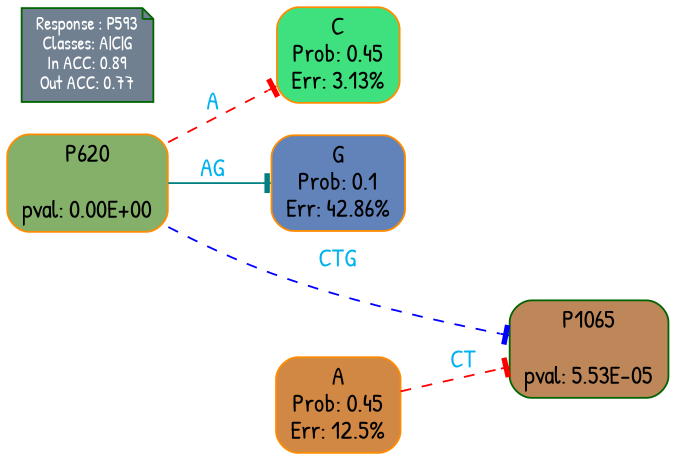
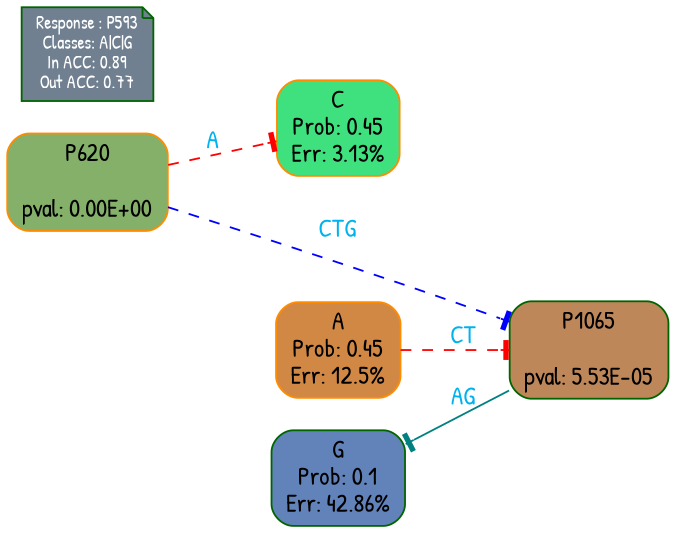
(215, 183) -> (462, 415)
(338, 183) -> (338, 478)
